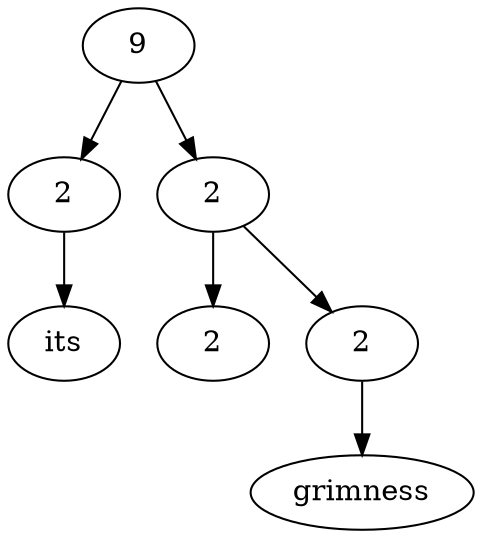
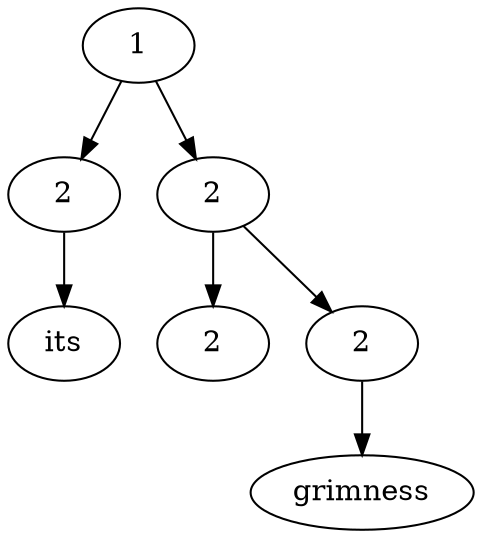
(139, 46) -> (139, 46)
